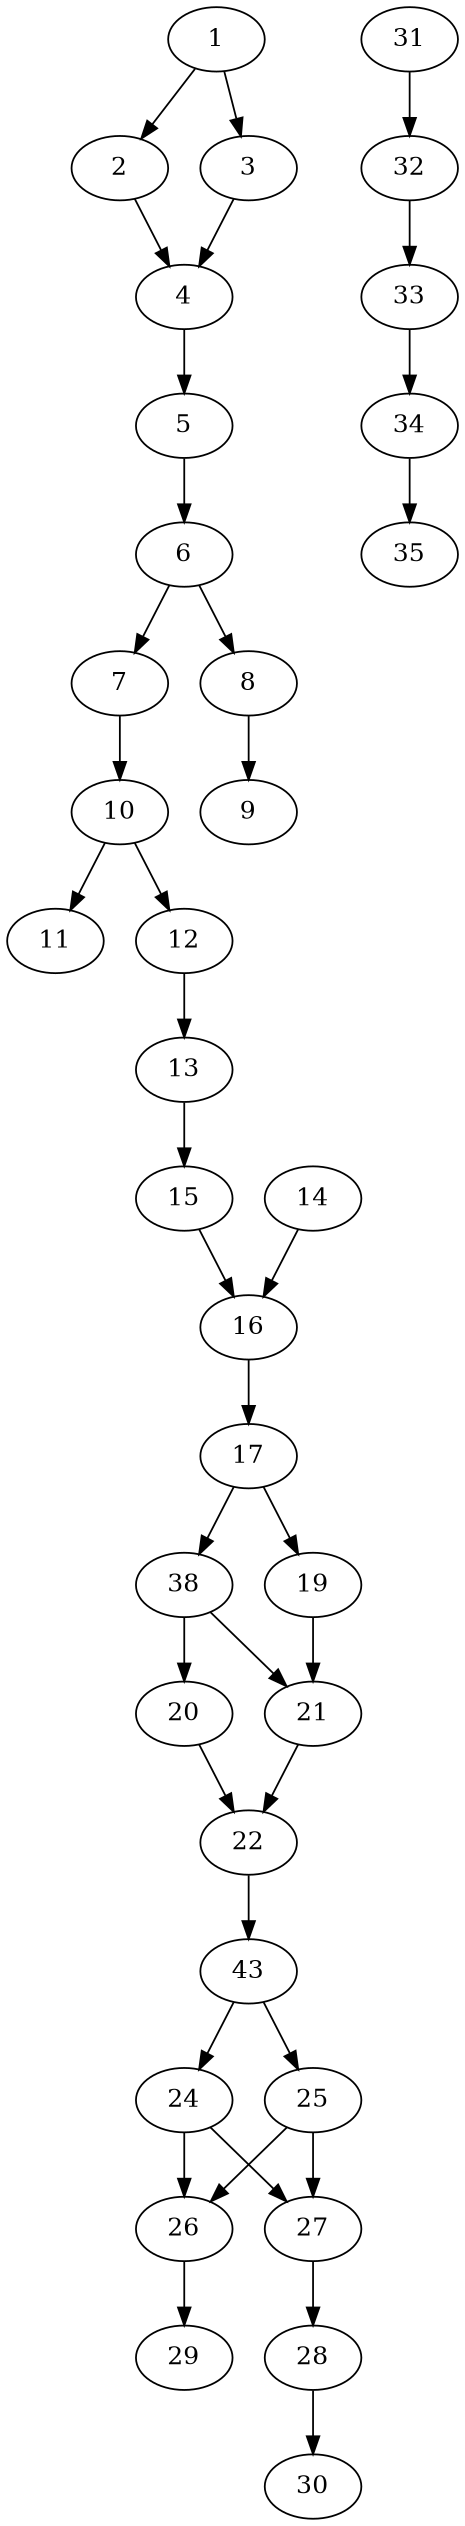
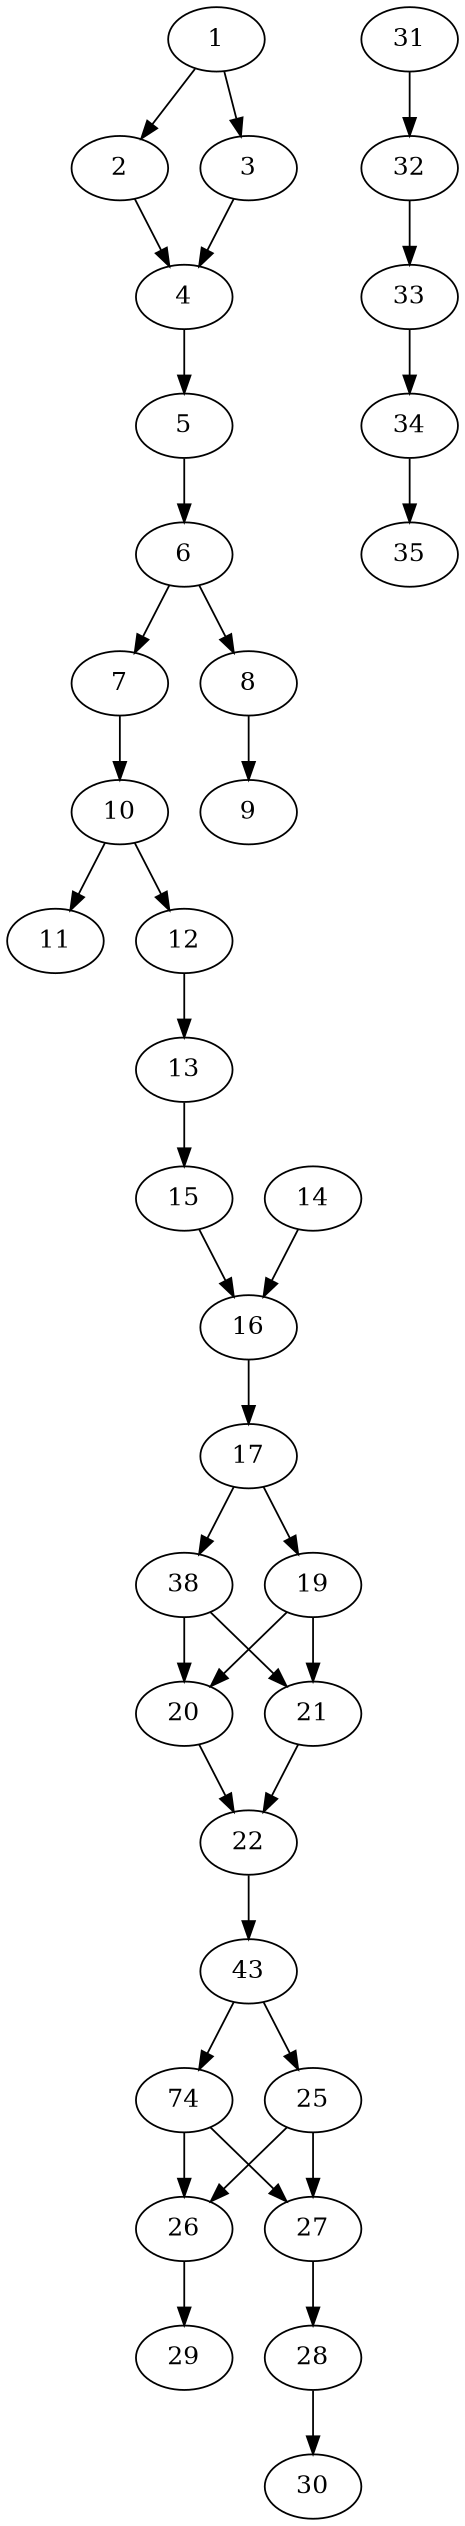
none -> (257, 1641)
(184, 2100) -> (184, 2100)
